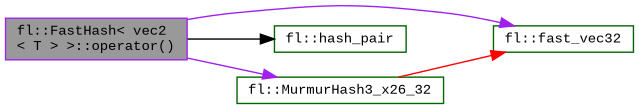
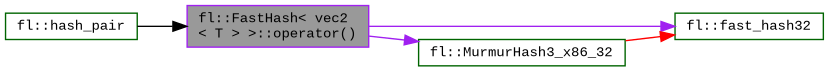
(224, 39) -> (155, 26)
(563, 39) -> (749, 26)
(340, 90) -> (522, 53)
